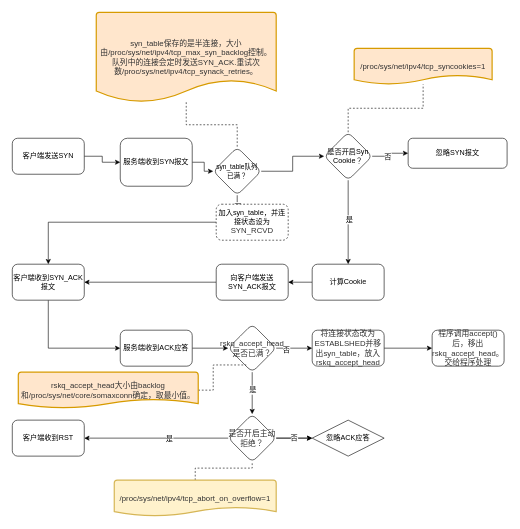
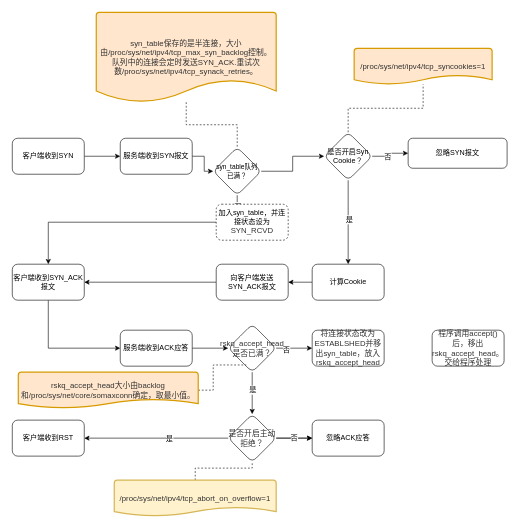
(48, 156) -> (48, 156)
(156, 162) -> (156, 156)
(426, 348) -> none
(348, 438) -> (348, 438)
